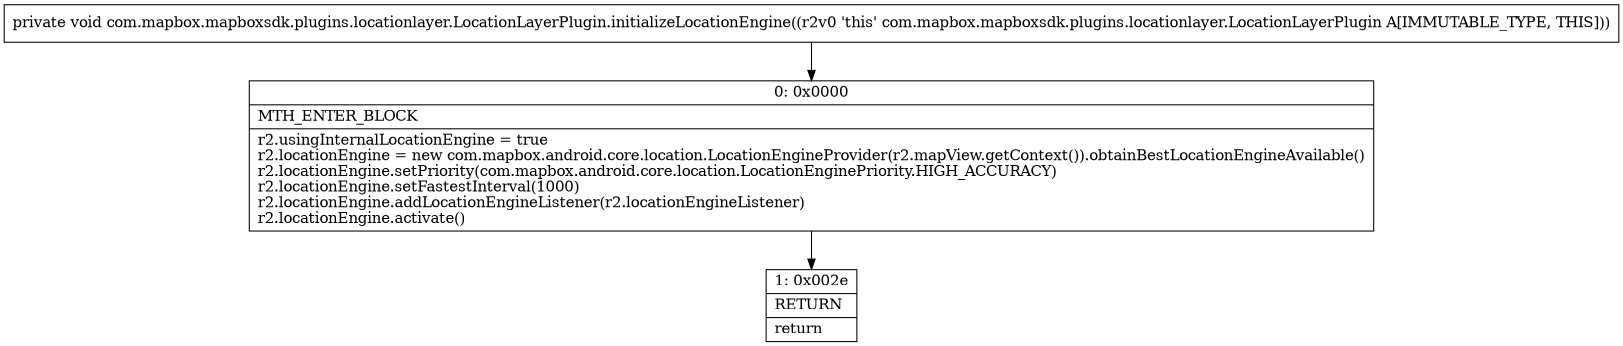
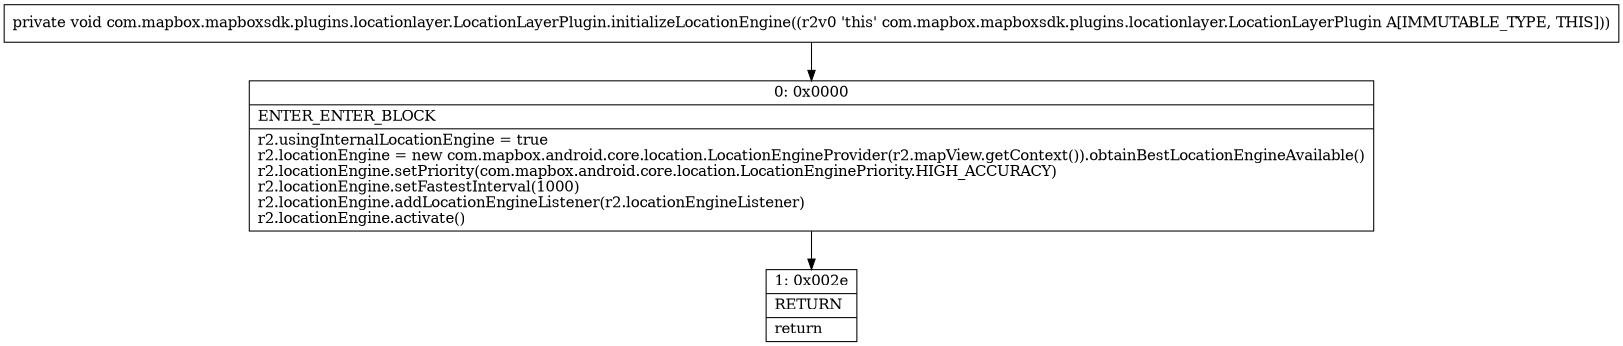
(338, 116) -> (347, 116)
